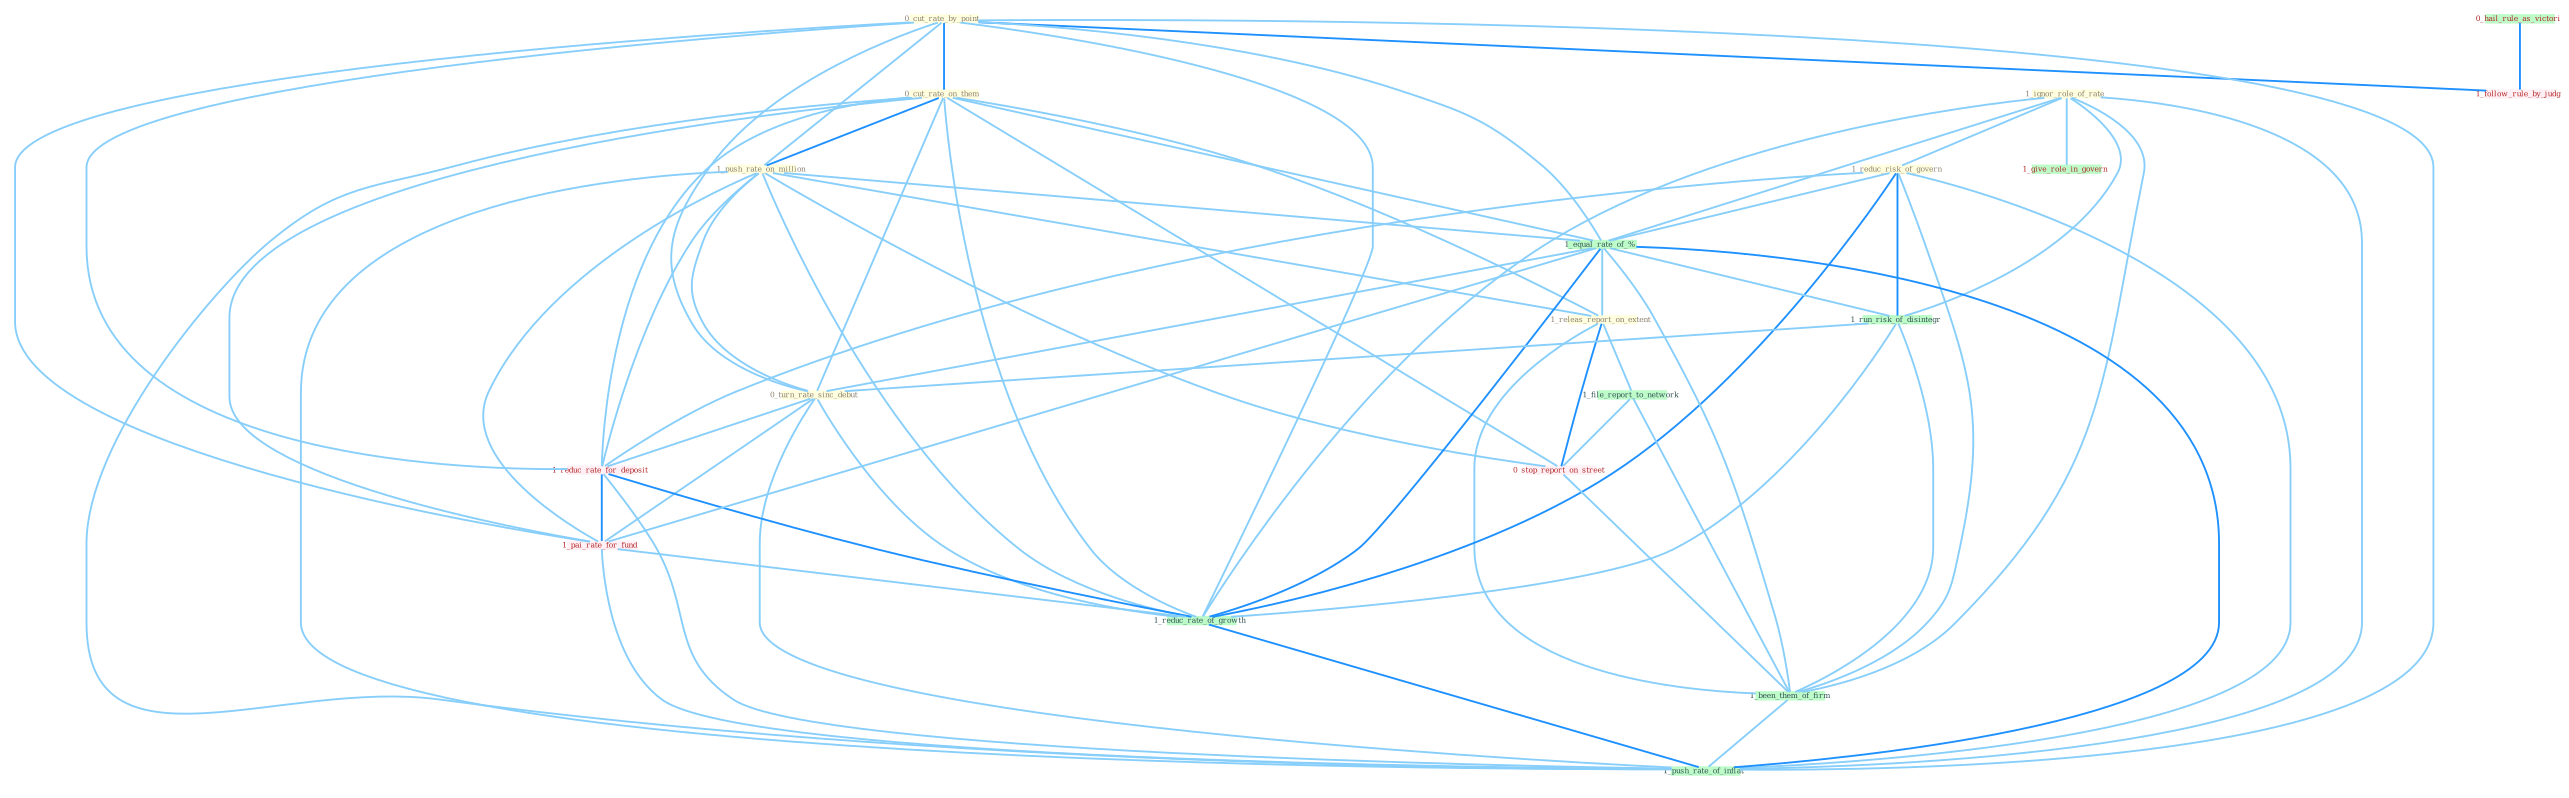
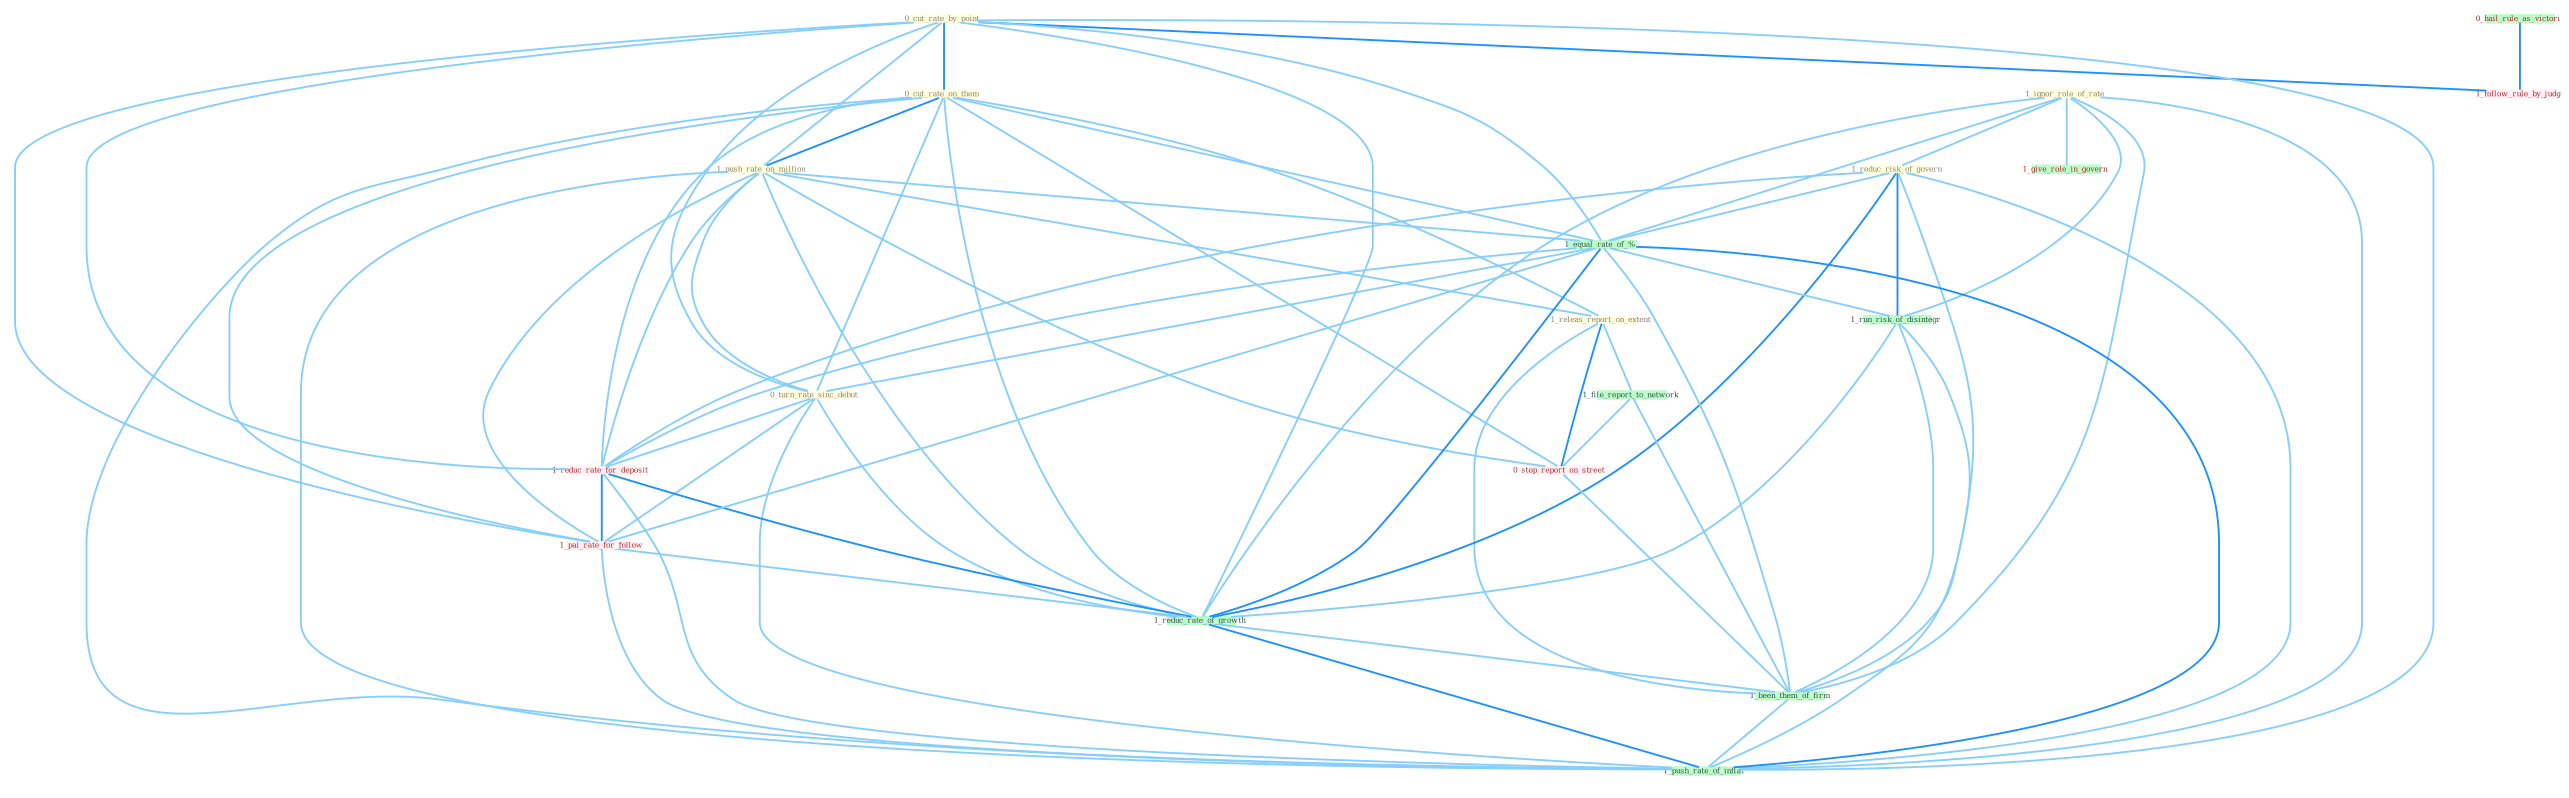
(1602, 282) -> (1080, 315)
(1305, 361) -> (1842, 699)
(602, 545) -> (602, 545)
none -> (1496, 658)
